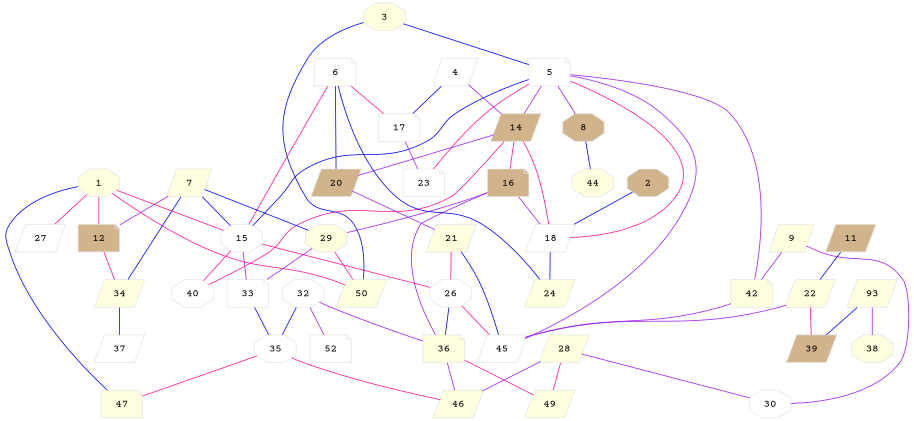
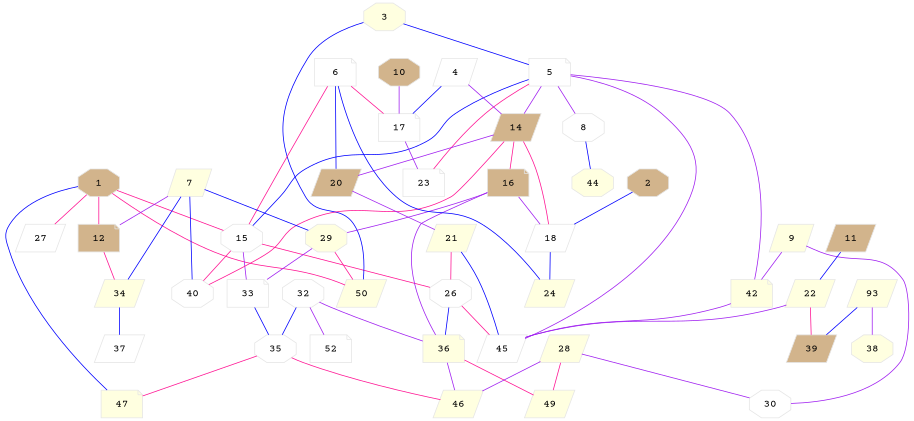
none -> (399, 72)
(583, 127) -> (583, 127)
(682, 169) -> none
(99, 183) -> (99, 183)
(216, 211) -> (191, 236)
